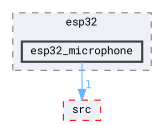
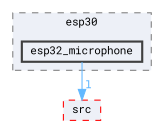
(82, 23) -> (82, 23)
